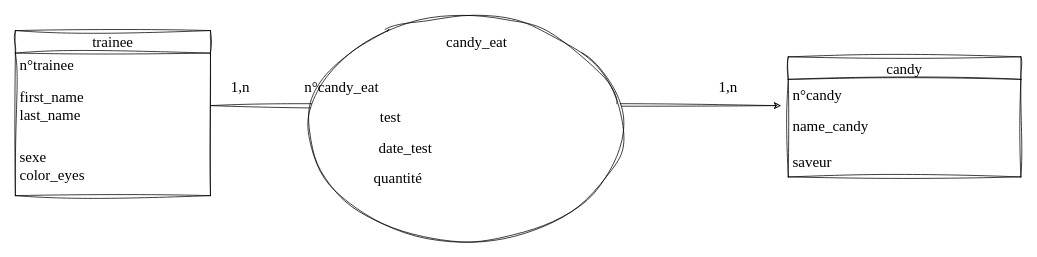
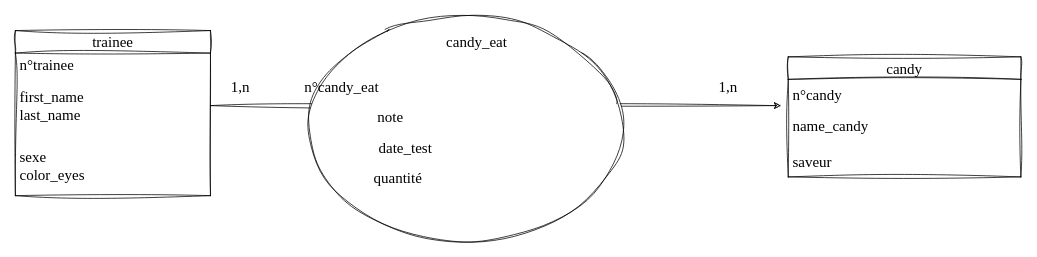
(390, 117) -> (390, 117)
